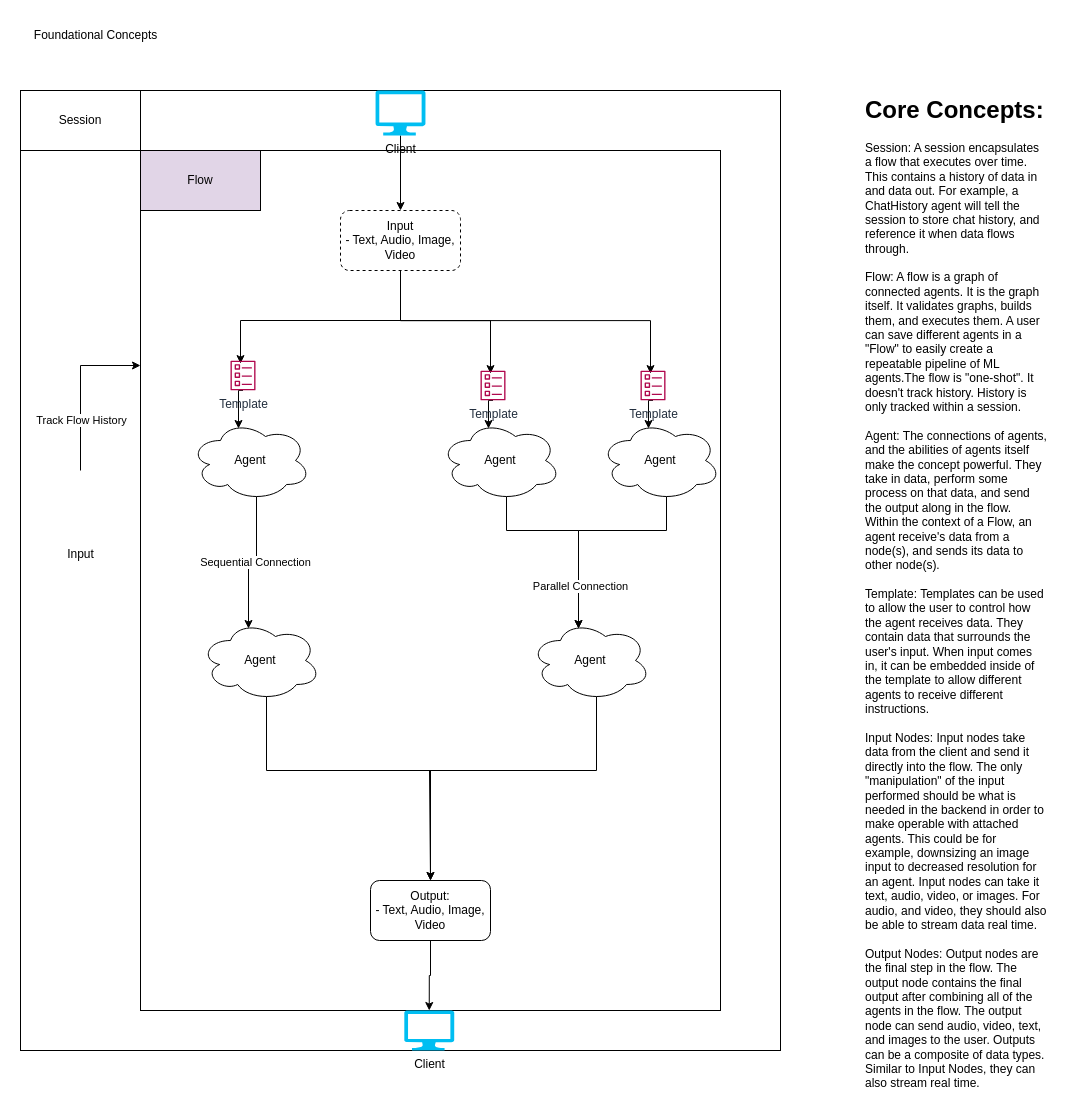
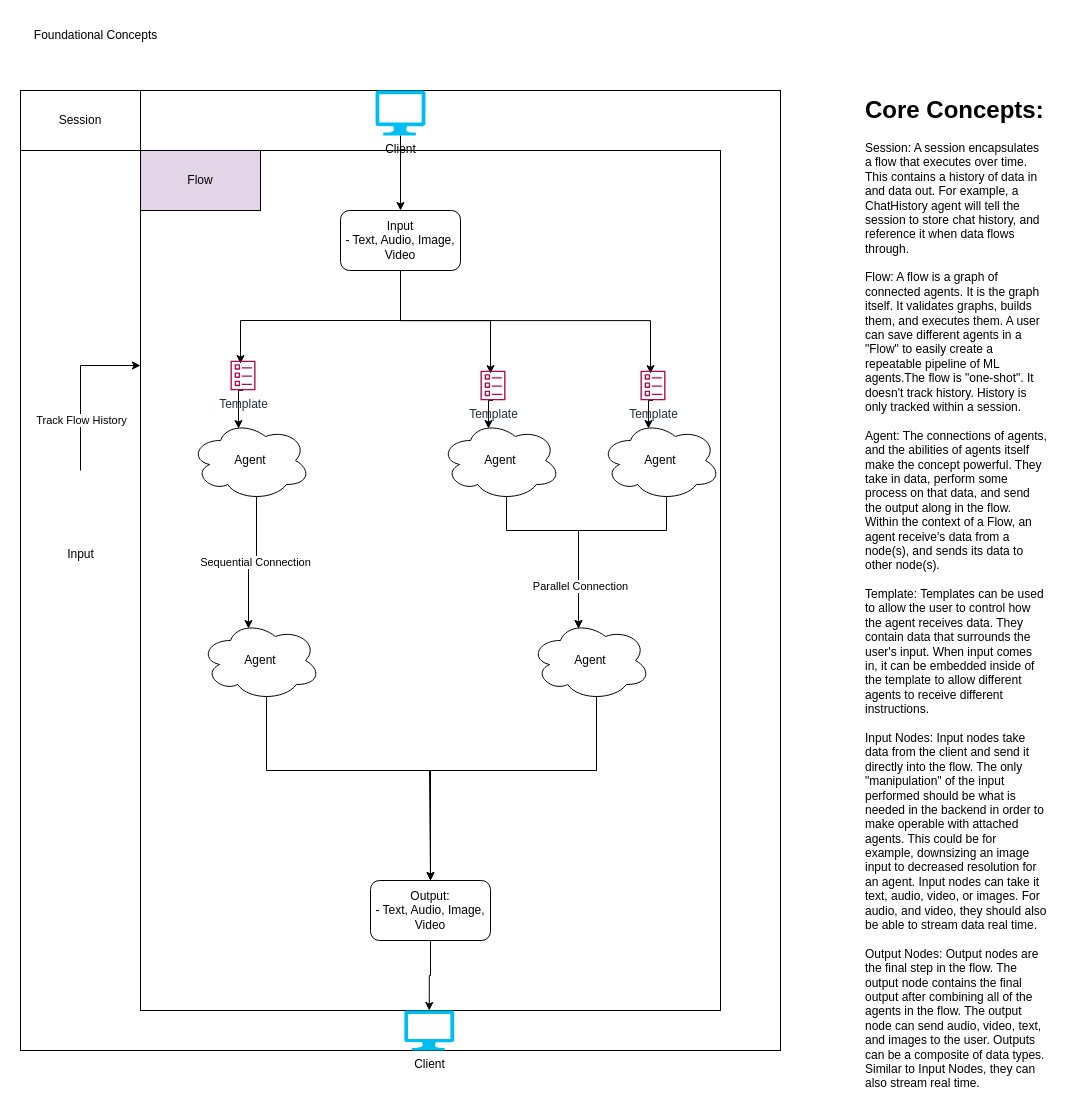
(401, 241) -> (401, 241)
